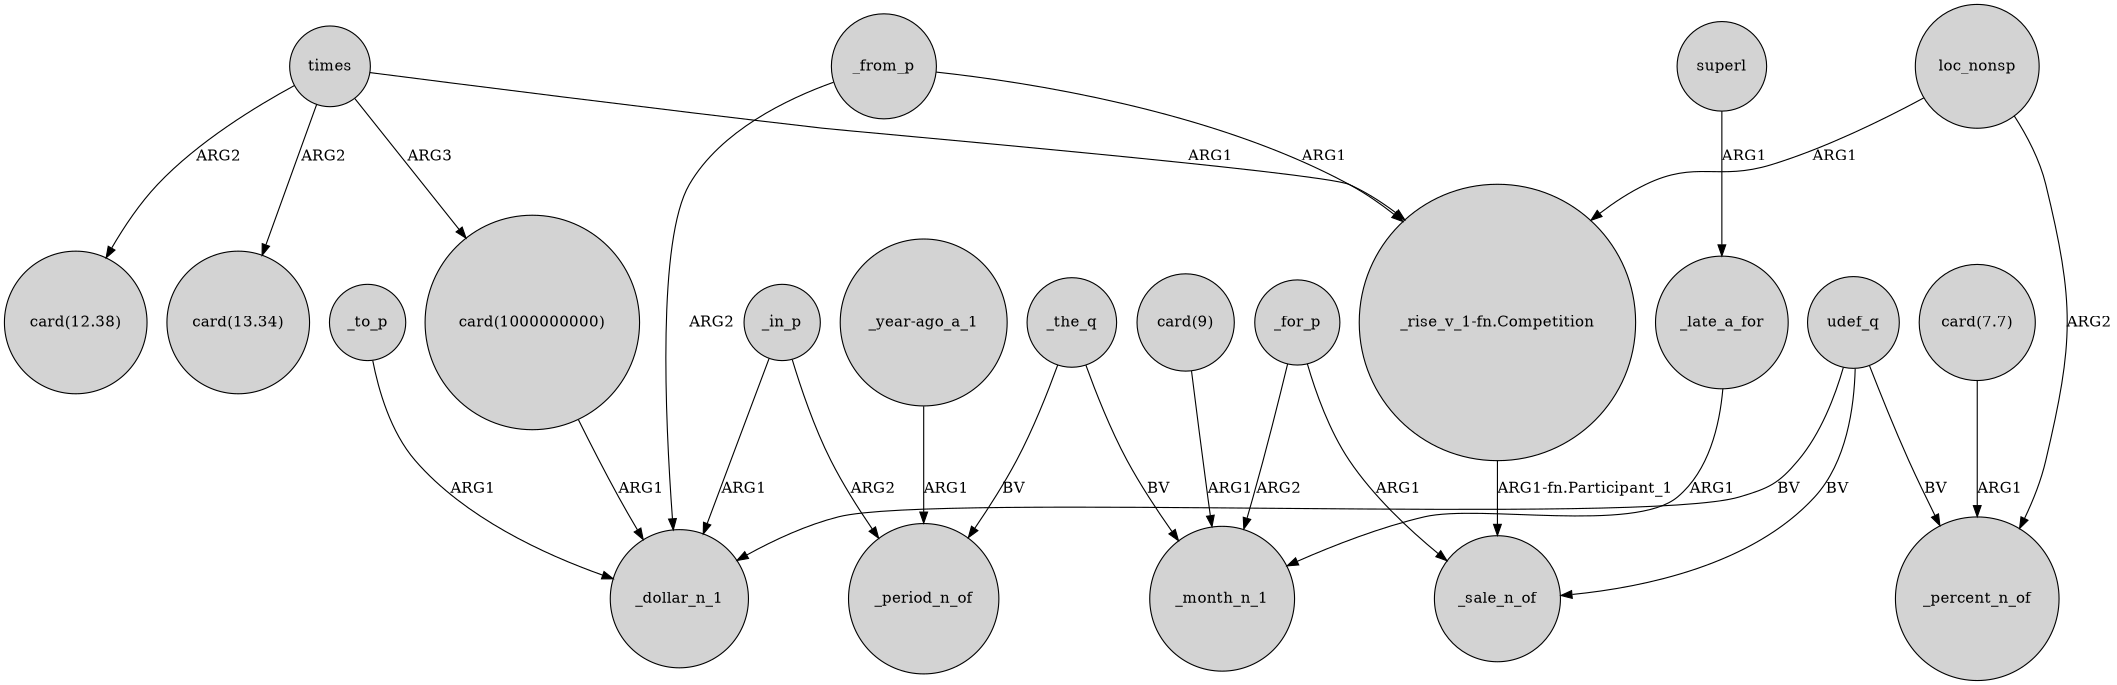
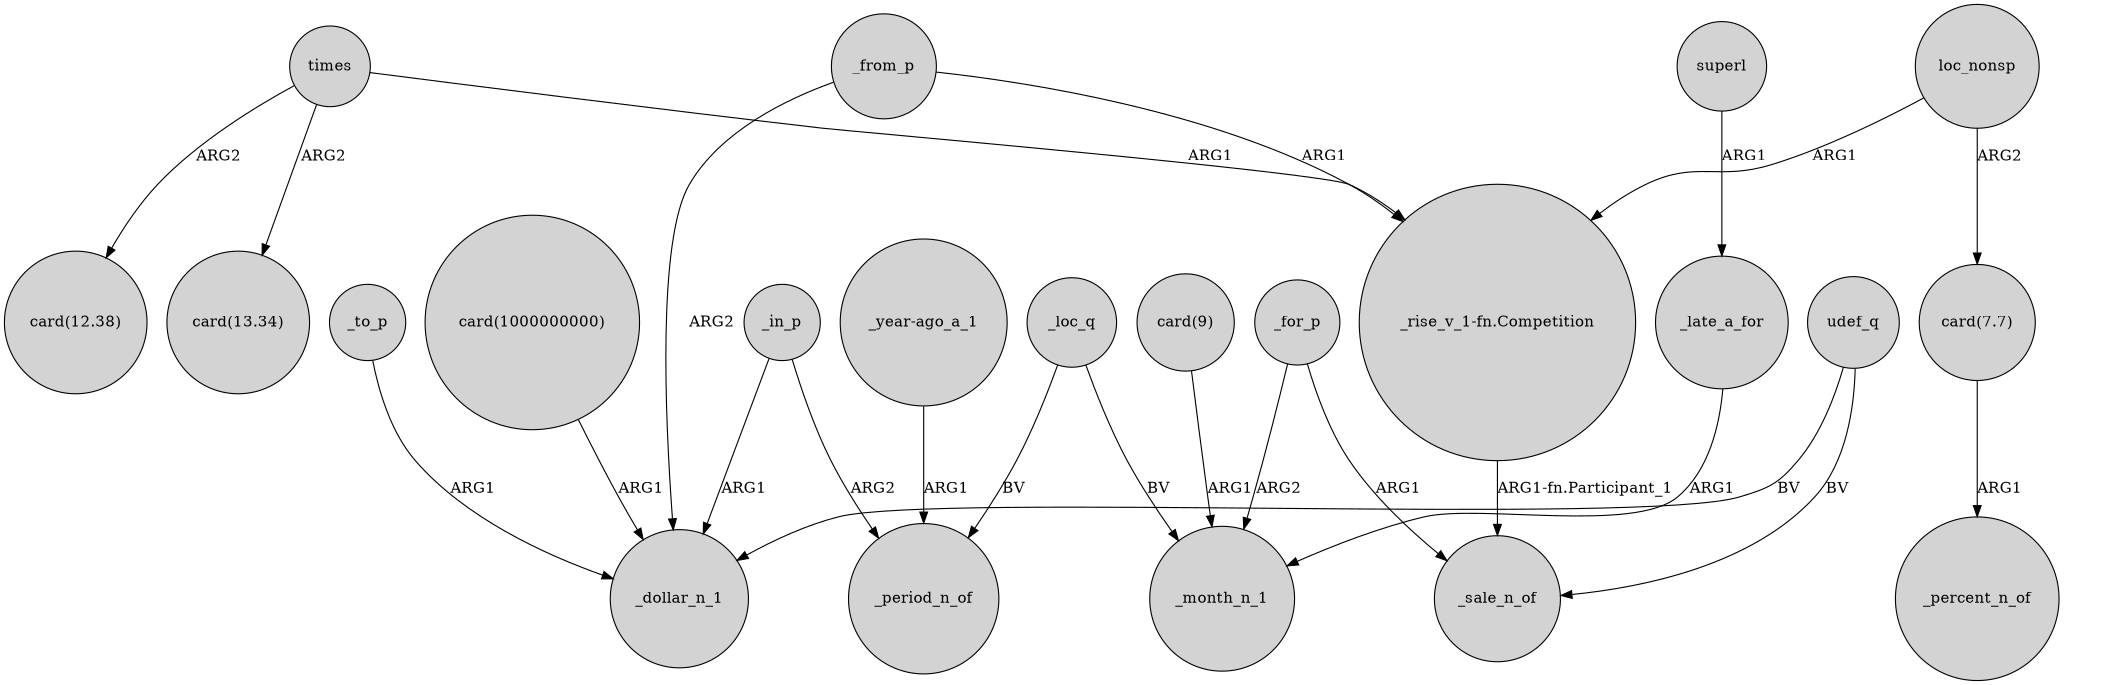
(407, 164) -> none
(2067, 315) -> (1977, 191)
(1072, 322) -> (1072, 322)
(1900, 442) -> none
